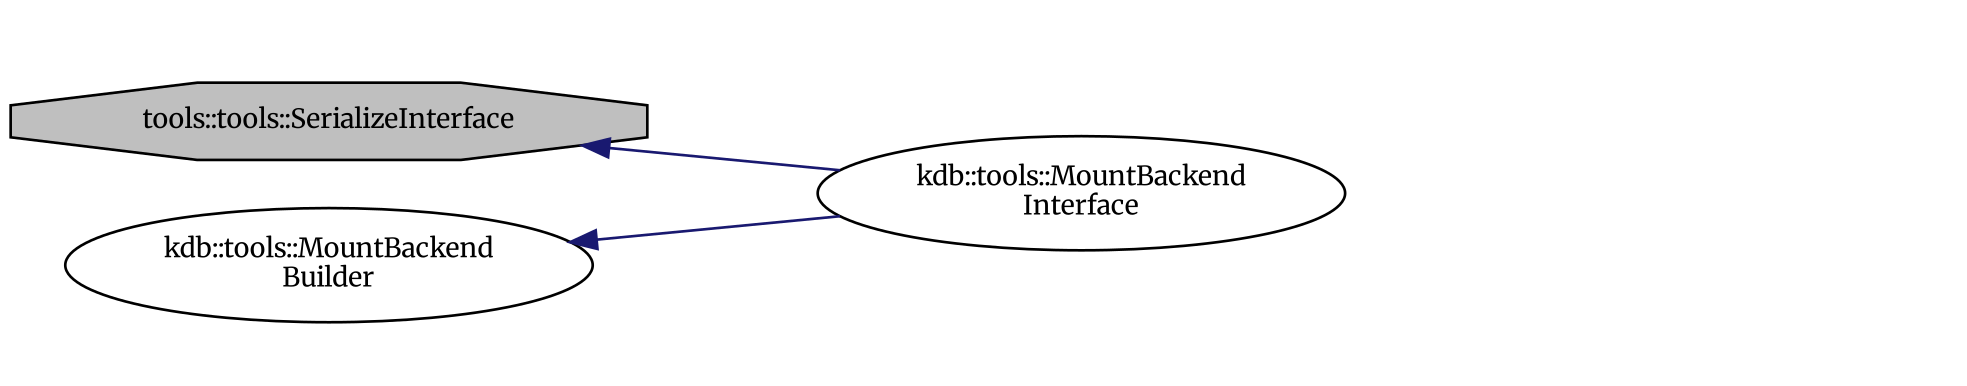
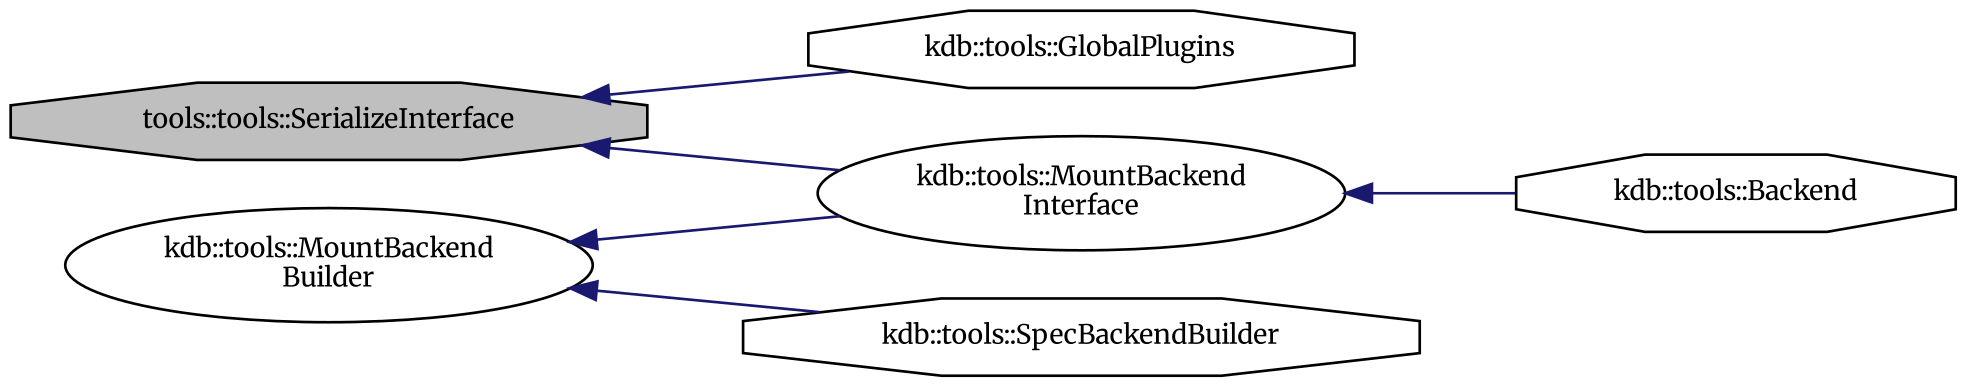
none -> (1081, 49)
none -> (1736, 193)
none -> (1081, 337)
